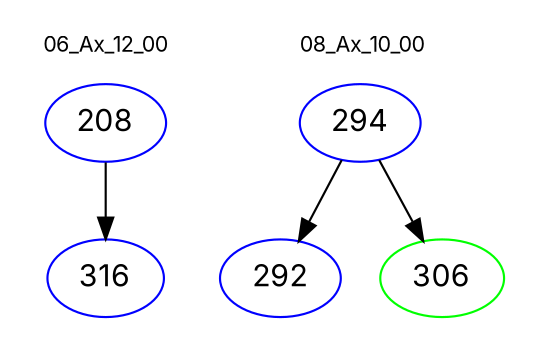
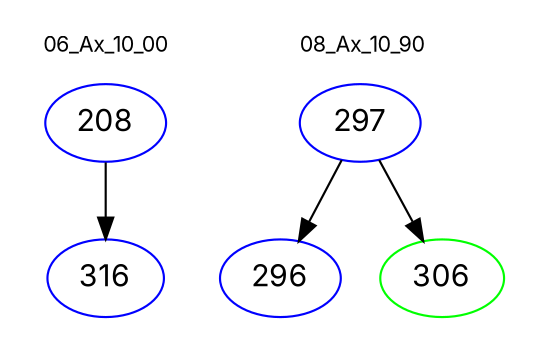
(106, 46) -> (106, 46)
(362, 46) -> (362, 46)
(360, 123) -> (360, 123)
(280, 278) -> (280, 278)
